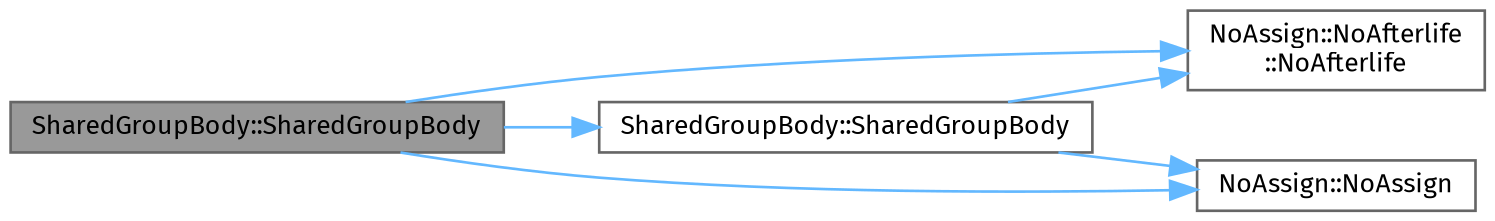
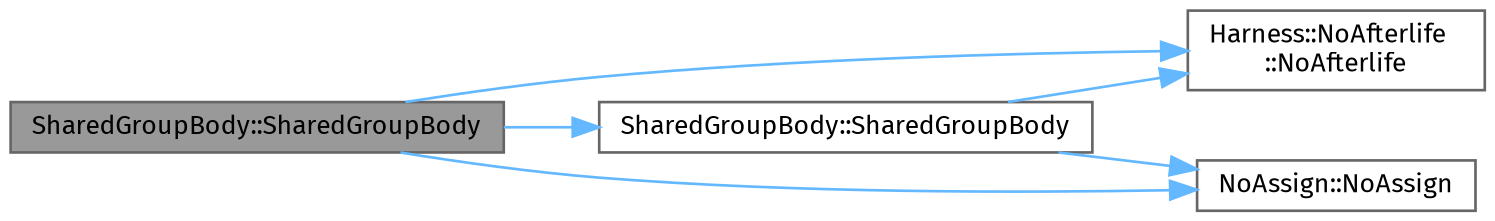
(1336, 50) -> (1336, 50)
